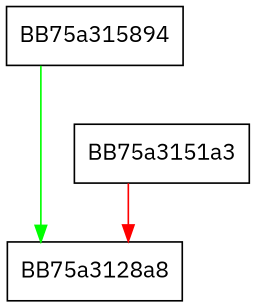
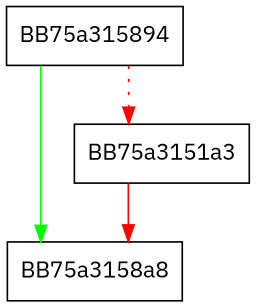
none -> (129, 86)
(95, 271) -> (95, 271)
